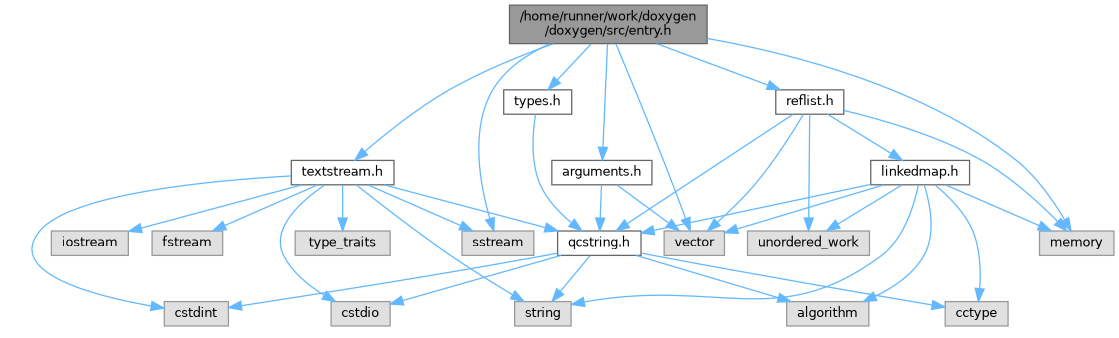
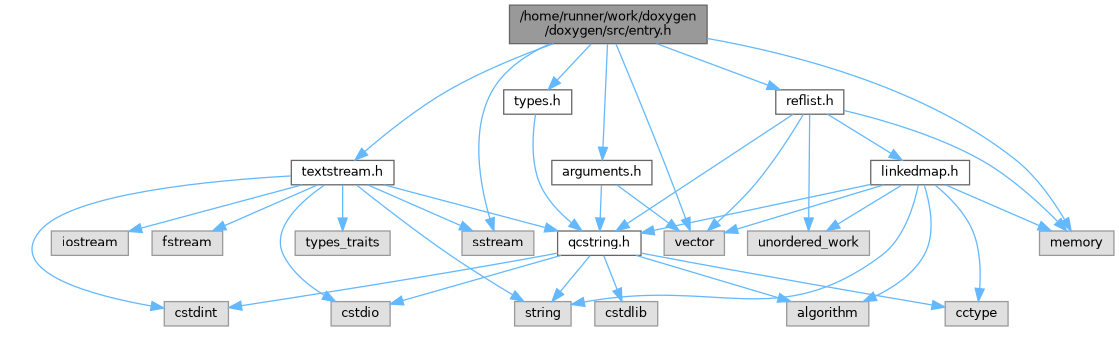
(343, 243) -> (343, 243)
none -> (626, 314)
